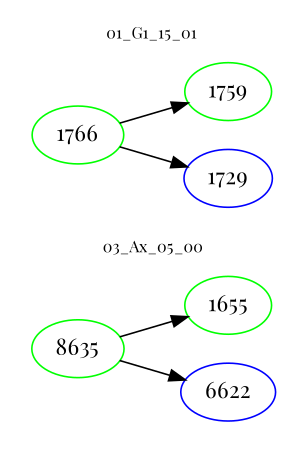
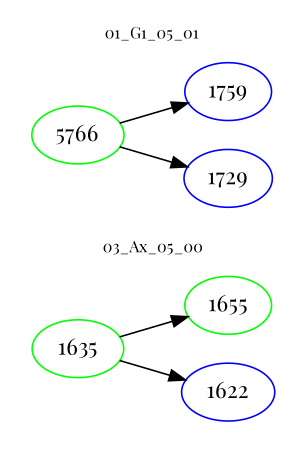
(152, 35) -> (152, 35)
(228, 92) -> (228, 92)
(78, 135) -> (78, 135)
(78, 349) -> (78, 349)
(228, 392) -> (228, 392)
